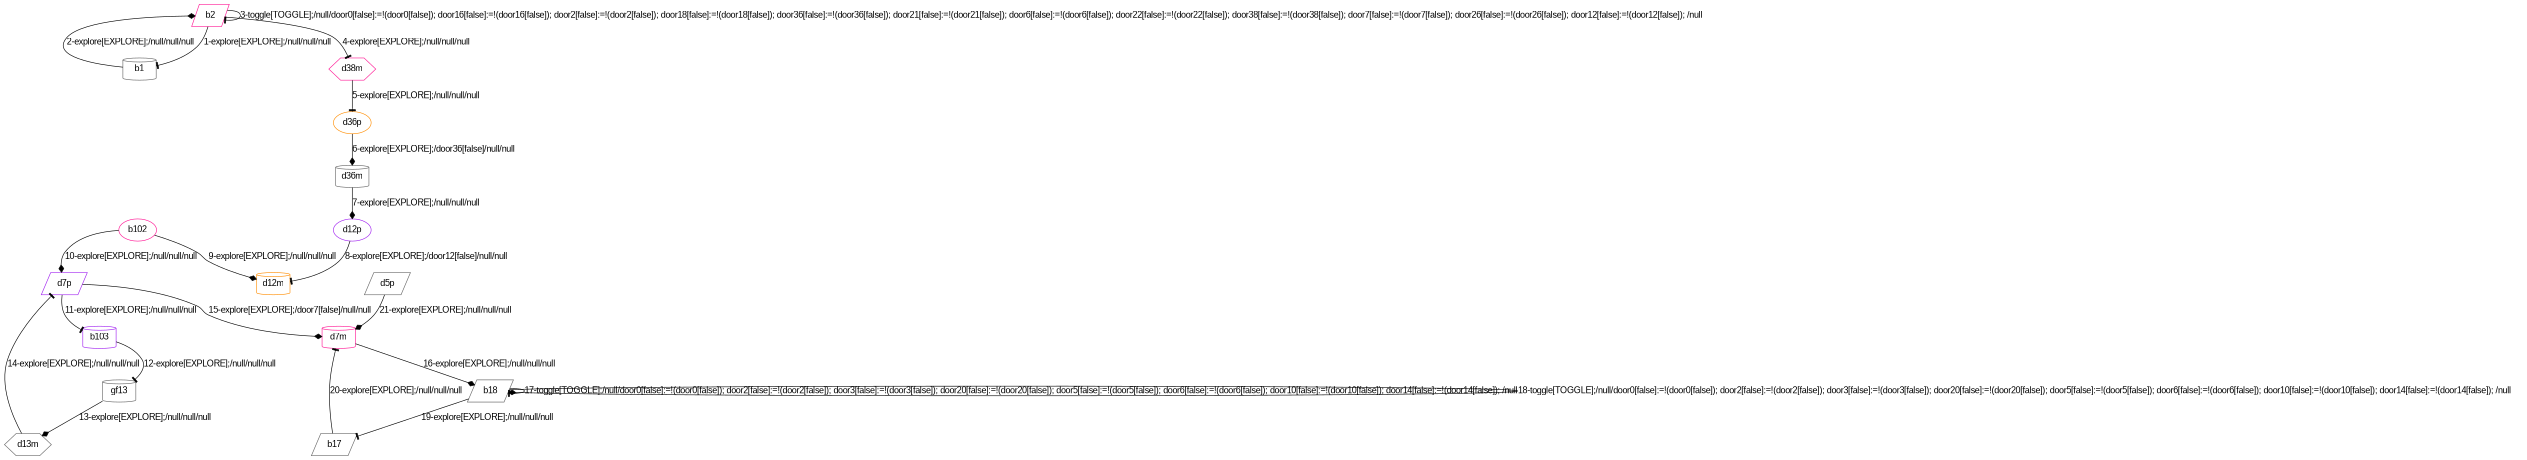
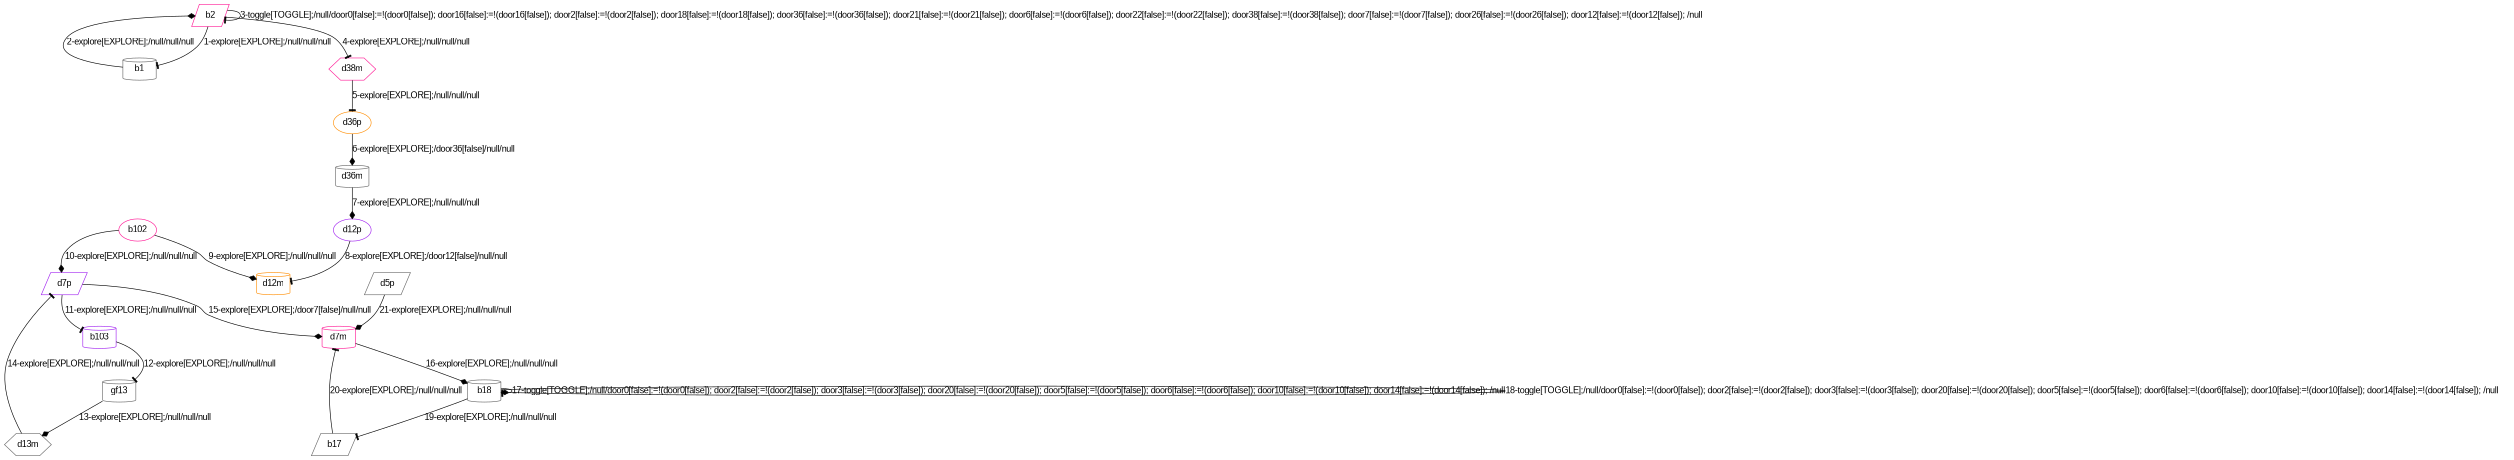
(490, 391) -> (484, 391)
